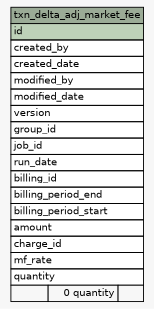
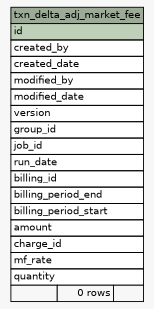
(89, 293) -> (94, 293)
